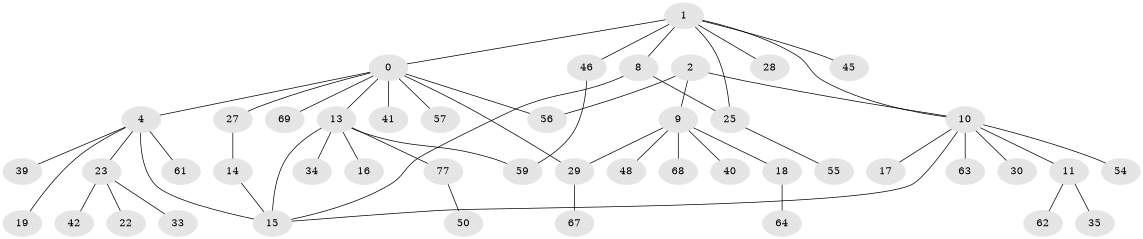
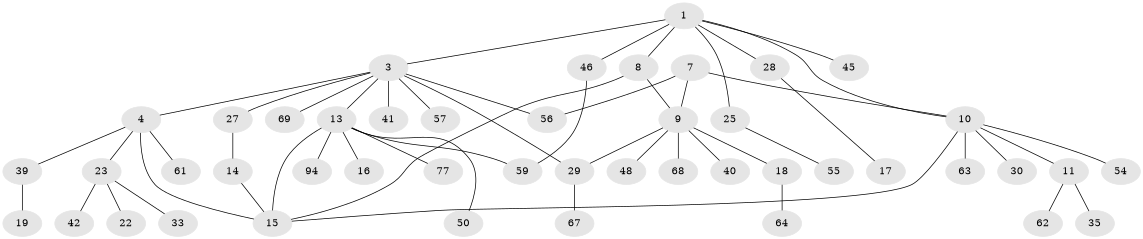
(389, 68) -> (389, 68)
(691, 68) -> (691, 68)
(680, 91) -> (658, 94)
(925, 146) -> (828, 120)
(72, 162) -> (22, 198)
(312, 172) -> (312, 172)
(453, 198) -> (440, 139)
